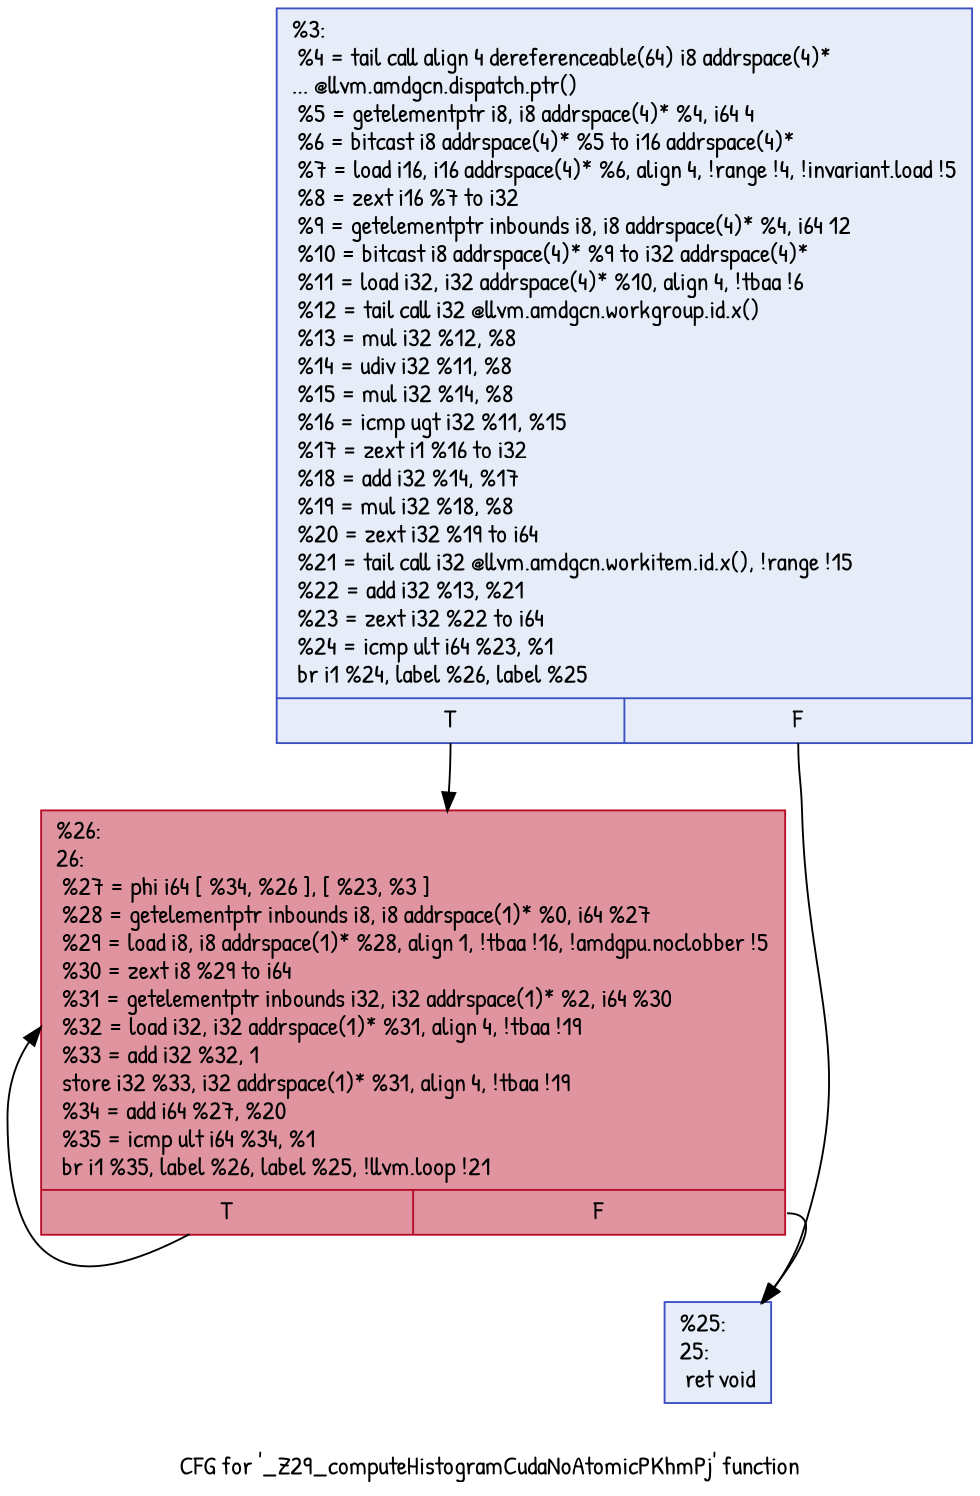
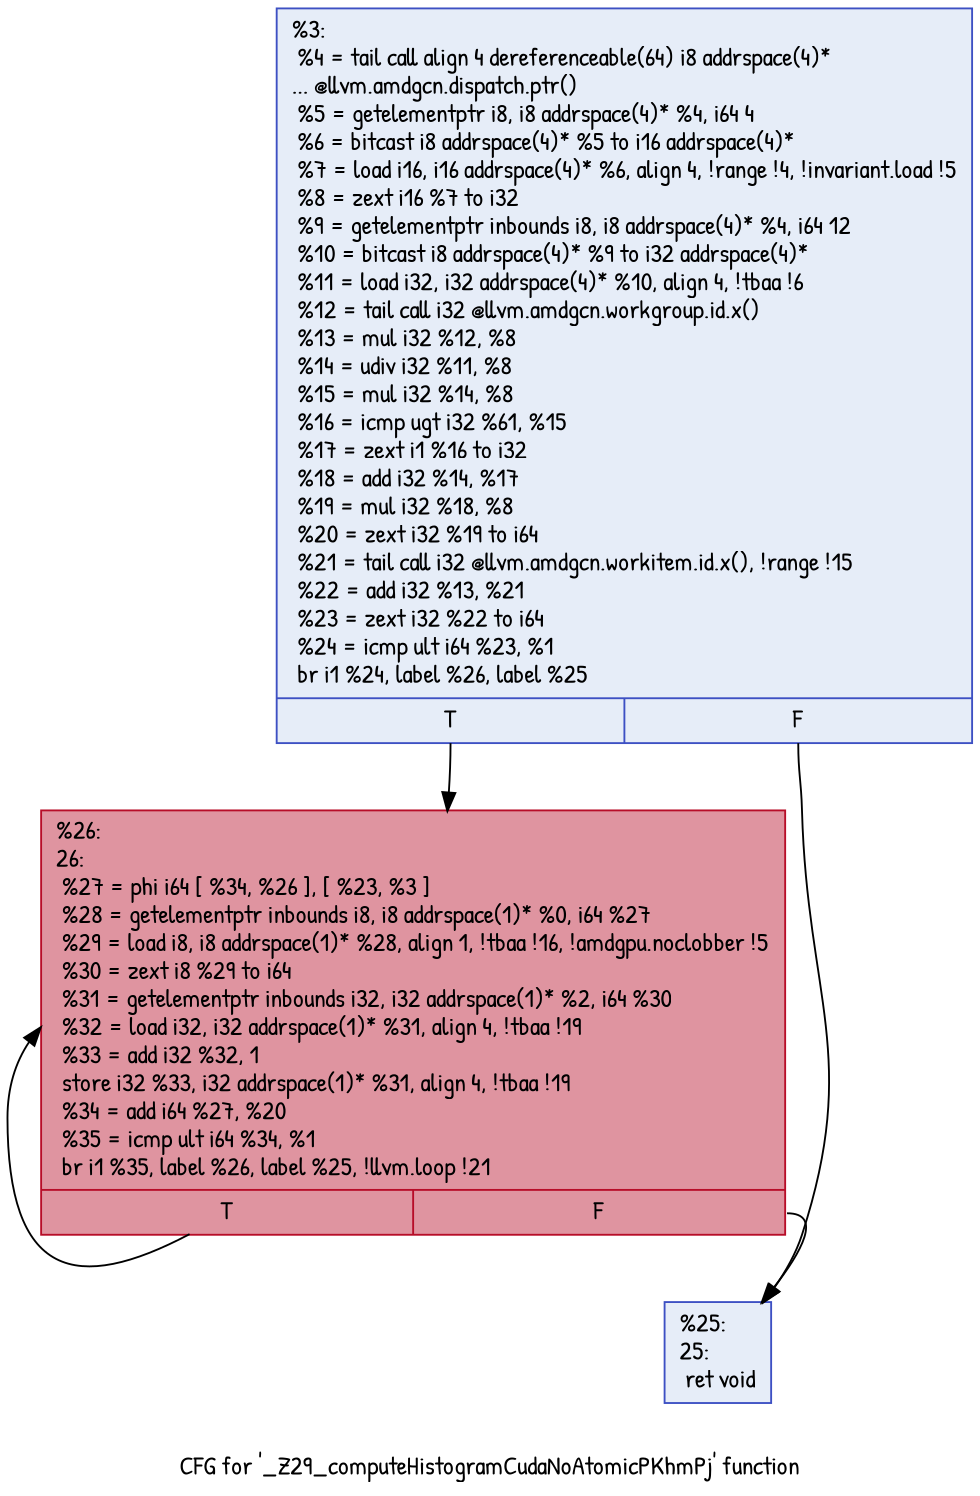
(430, 422) -> (430, 422)
